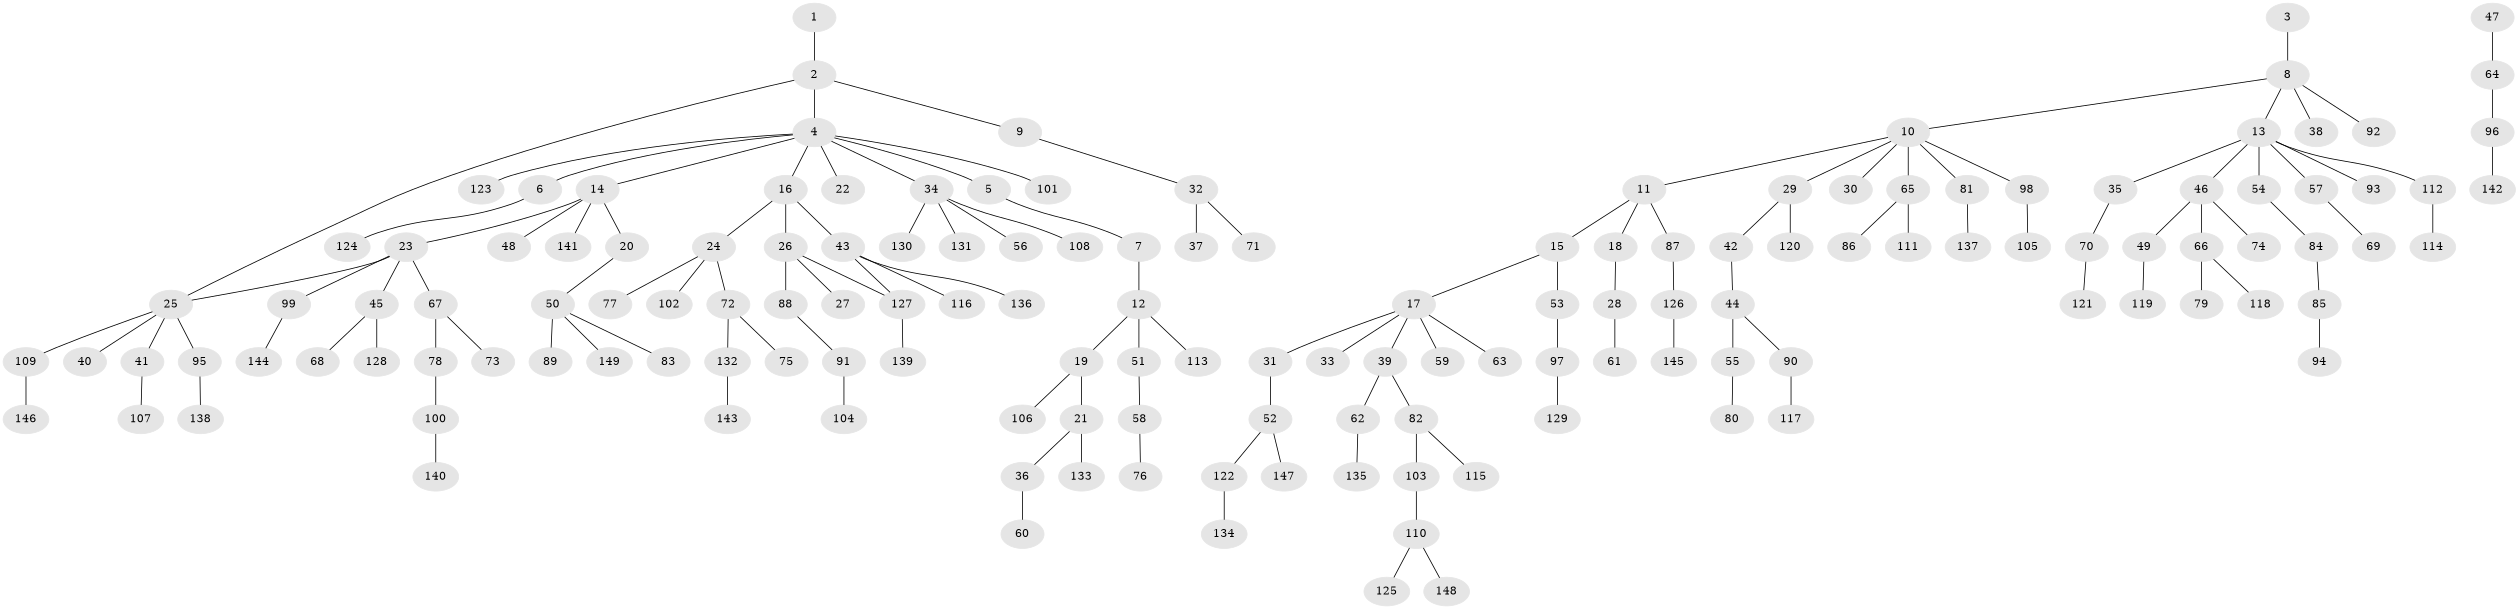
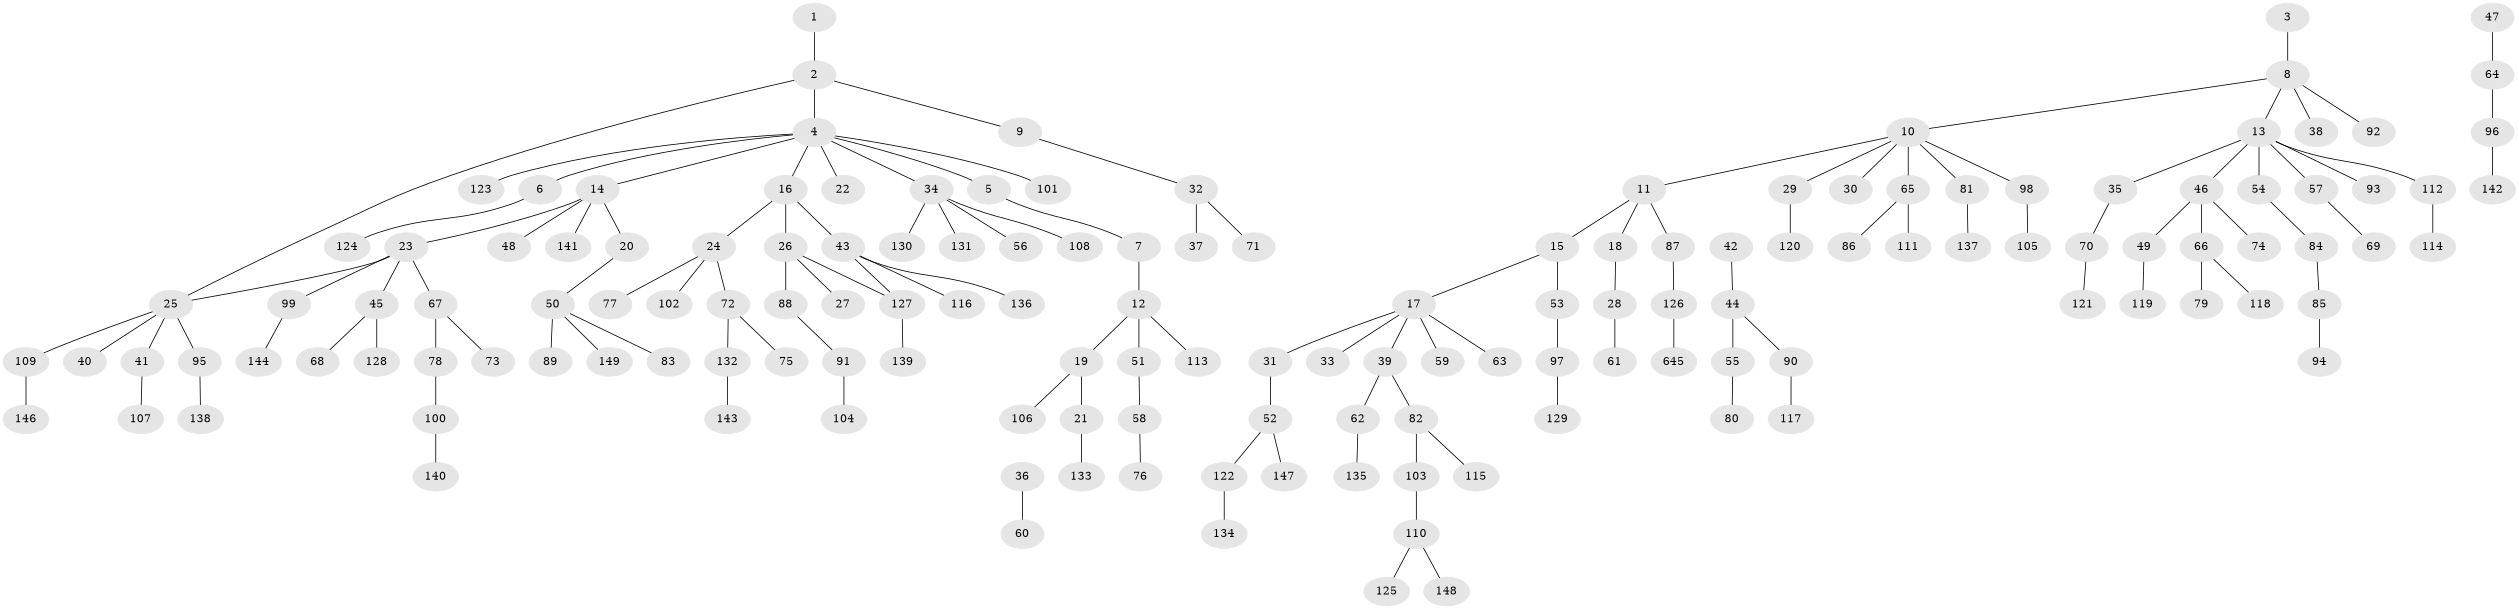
(1761, 218) -> none
(1674, 362) -> (1674, 362)
(1052, 448) -> none
